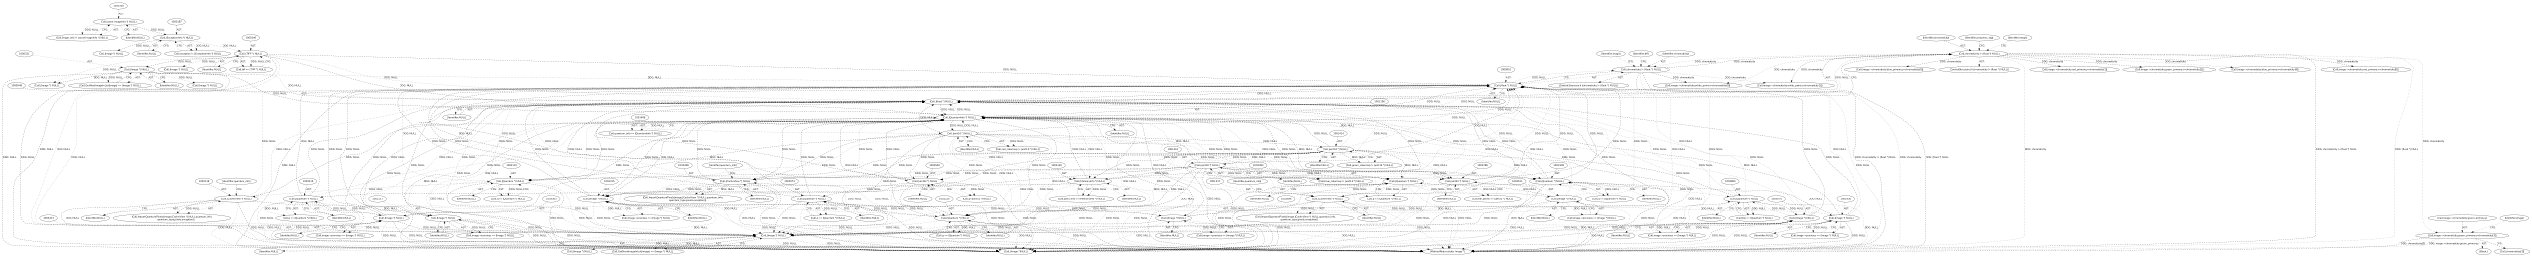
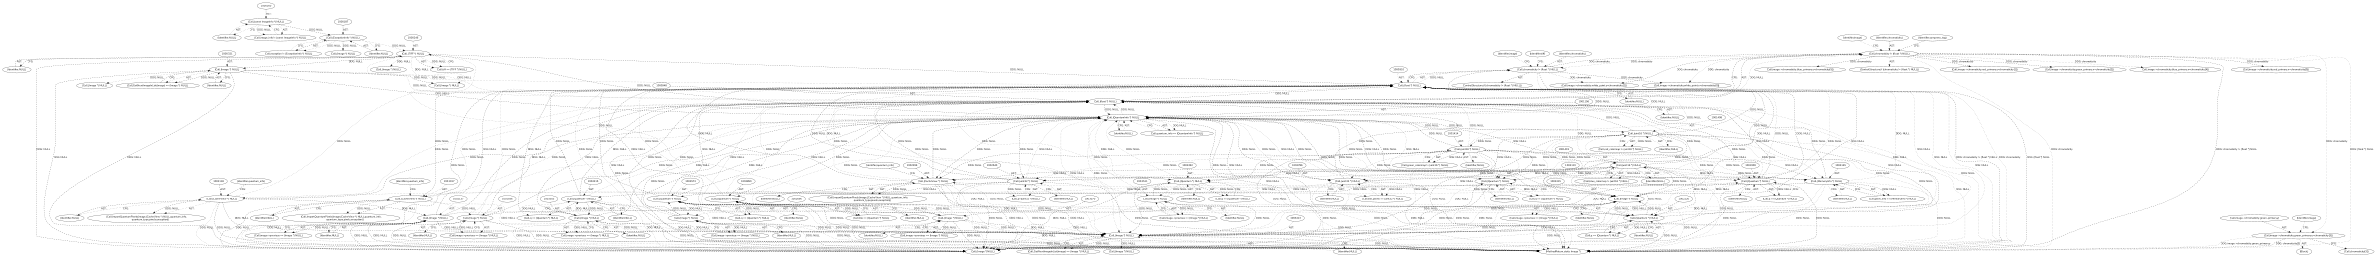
(454, 243) -> (811, 189)
